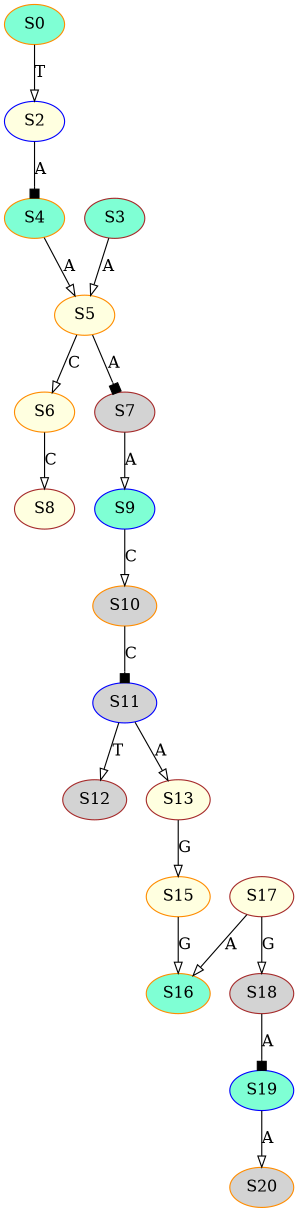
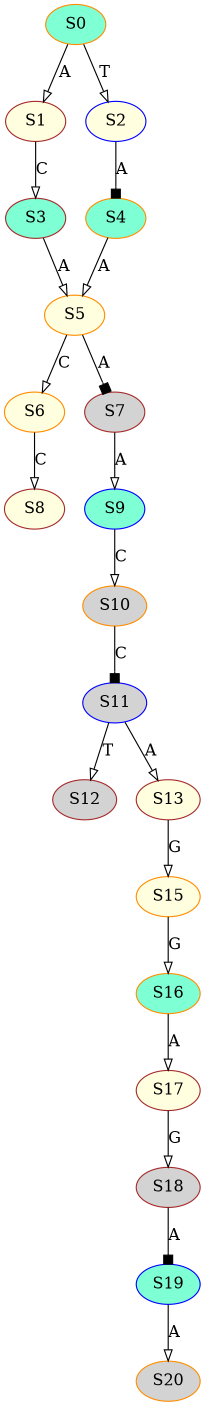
none -> (36, 121)
(224, 941) -> (168, 1036)
